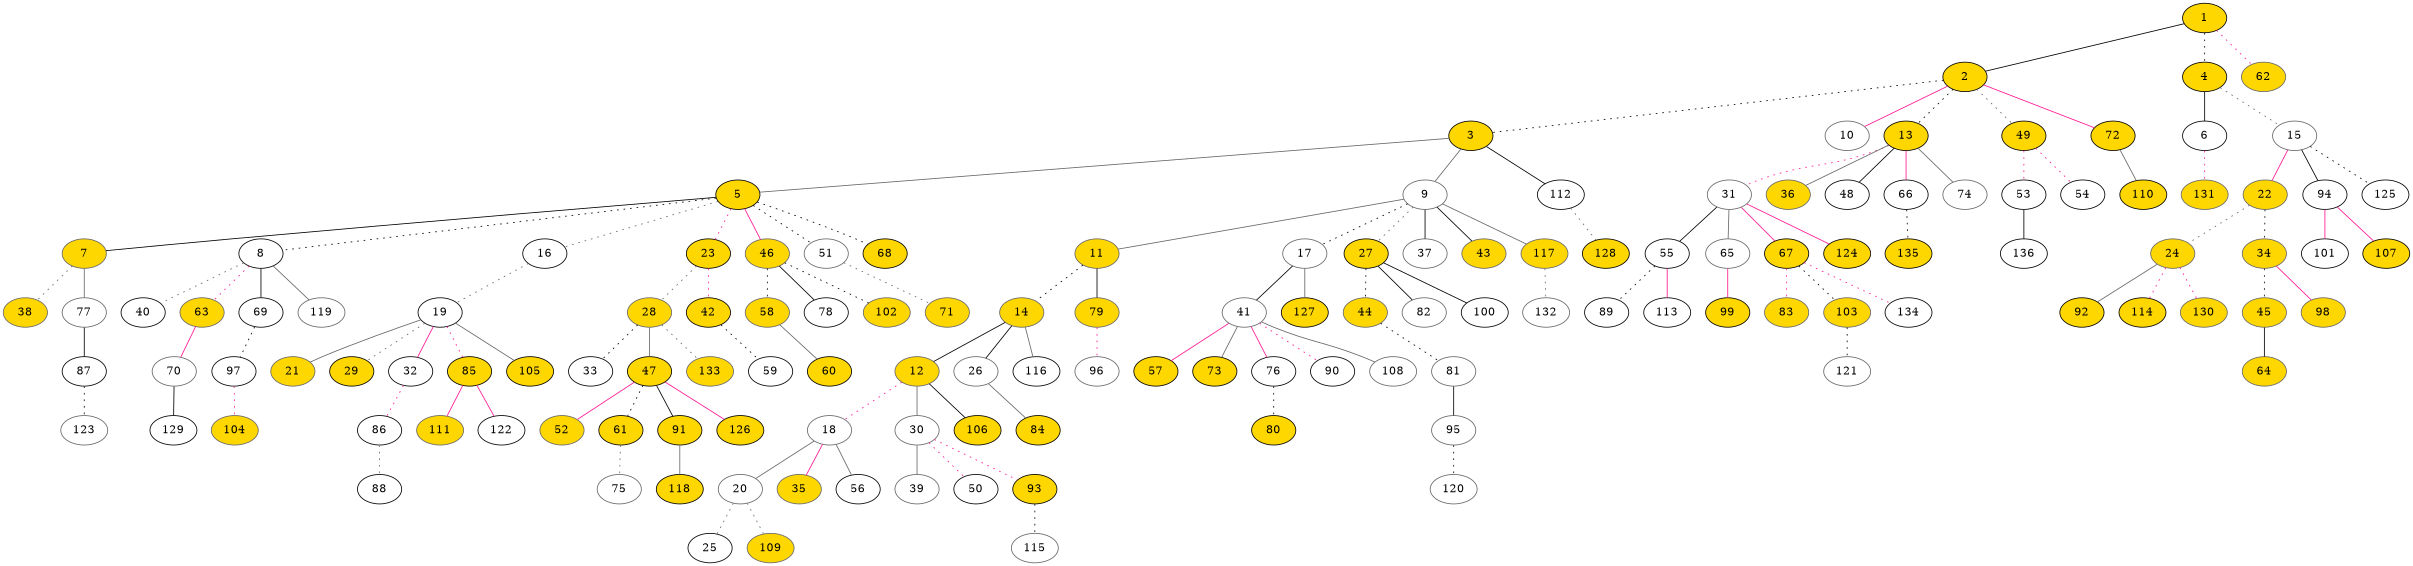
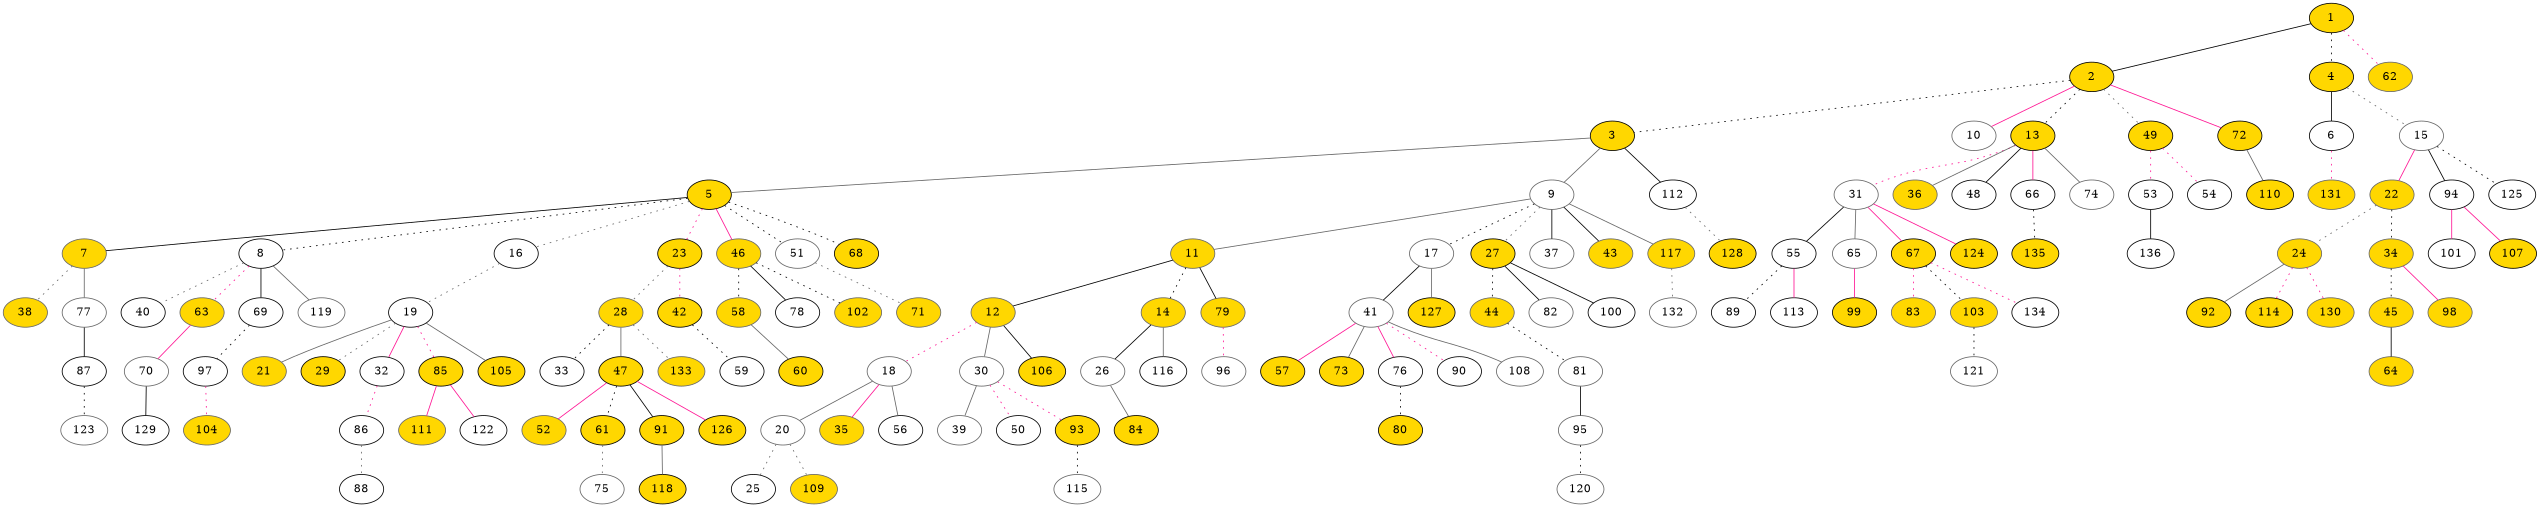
(969, 342) -> (1093, 283)
